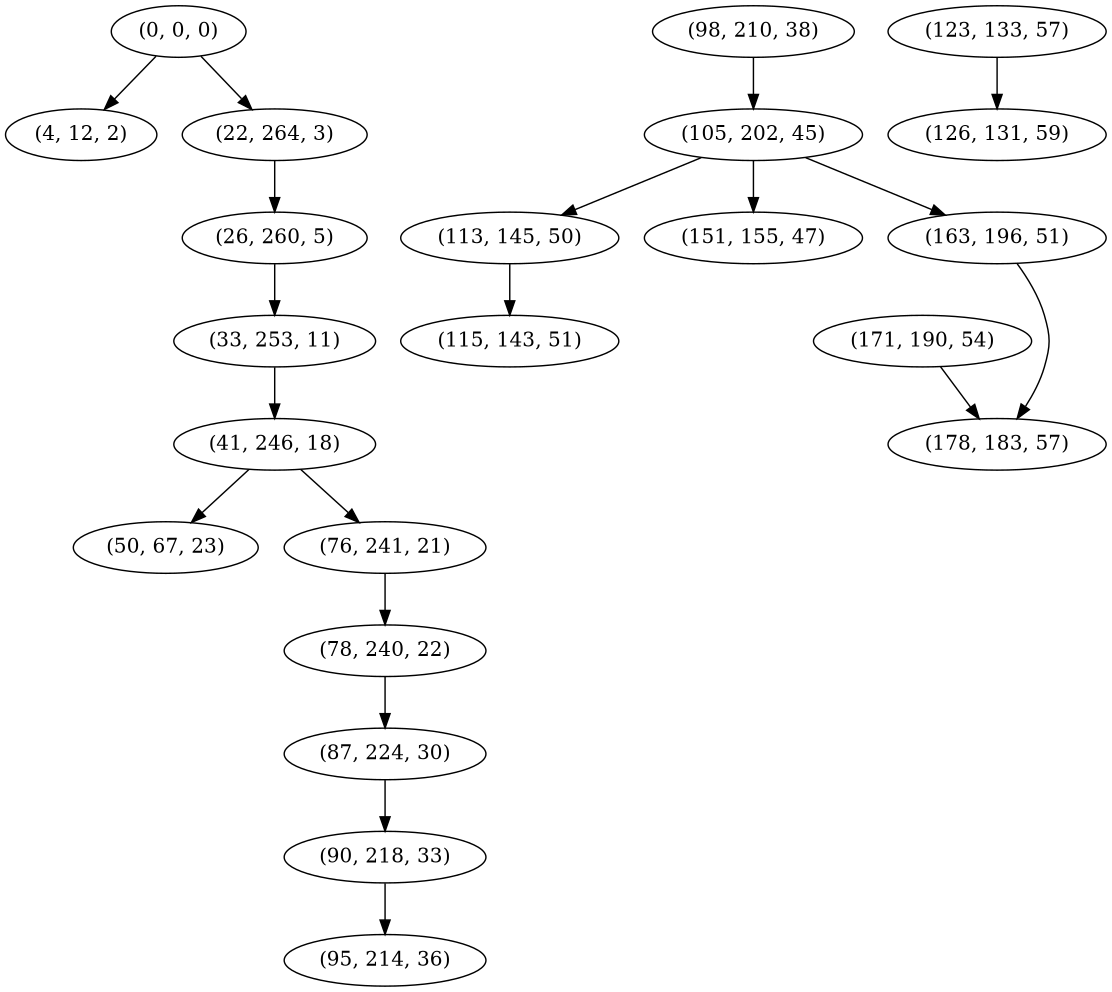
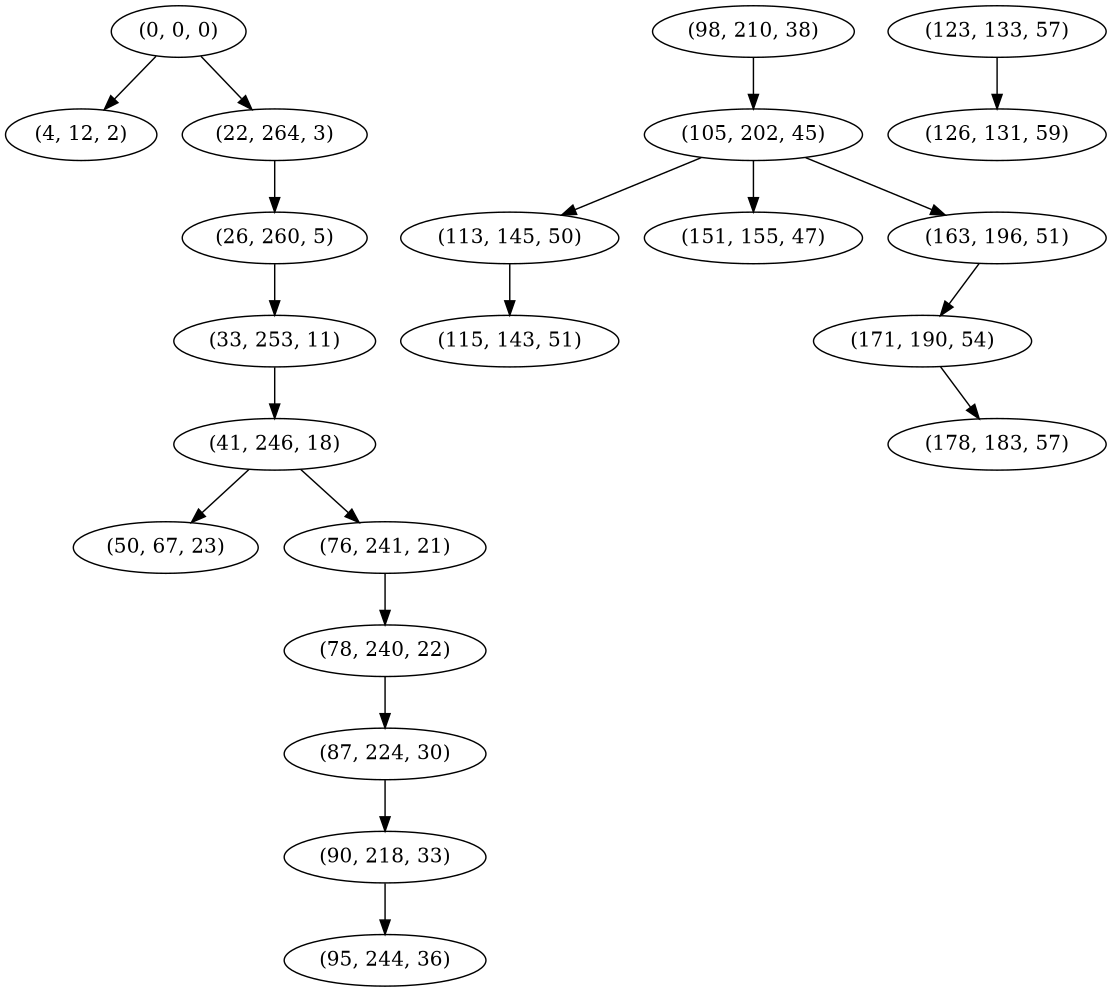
(1049, 334) -> (964, 284)
(385, 960) -> (385, 960)
